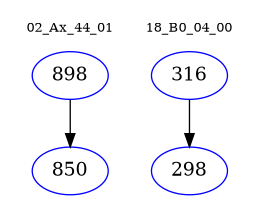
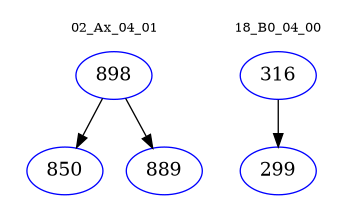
(70, 28) -> (115, 28)
none -> (164, 171)
(189, 171) -> (278, 171)
